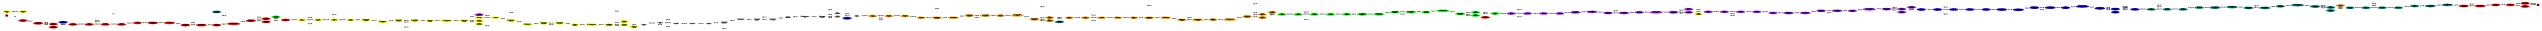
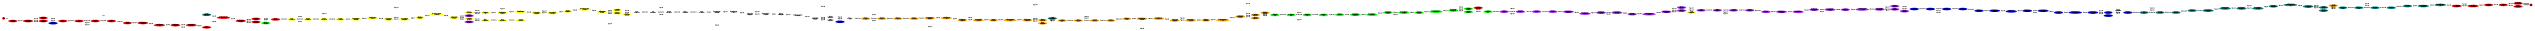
none -> (485, 20)
(479, 24) -> (469, 22)
(660, 25) -> (627, 13)
